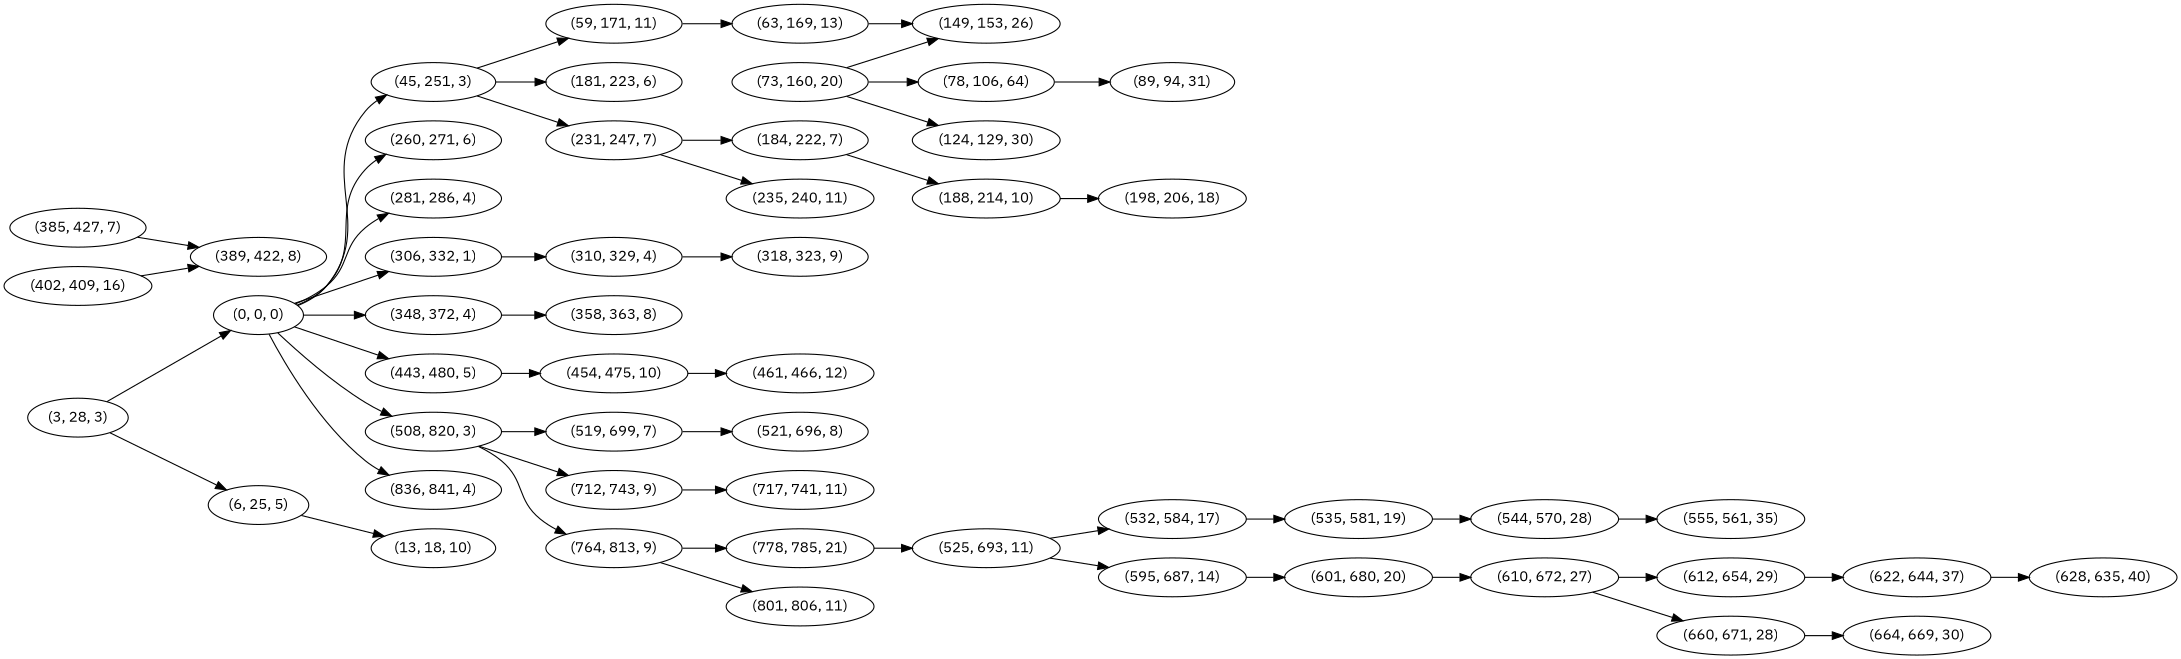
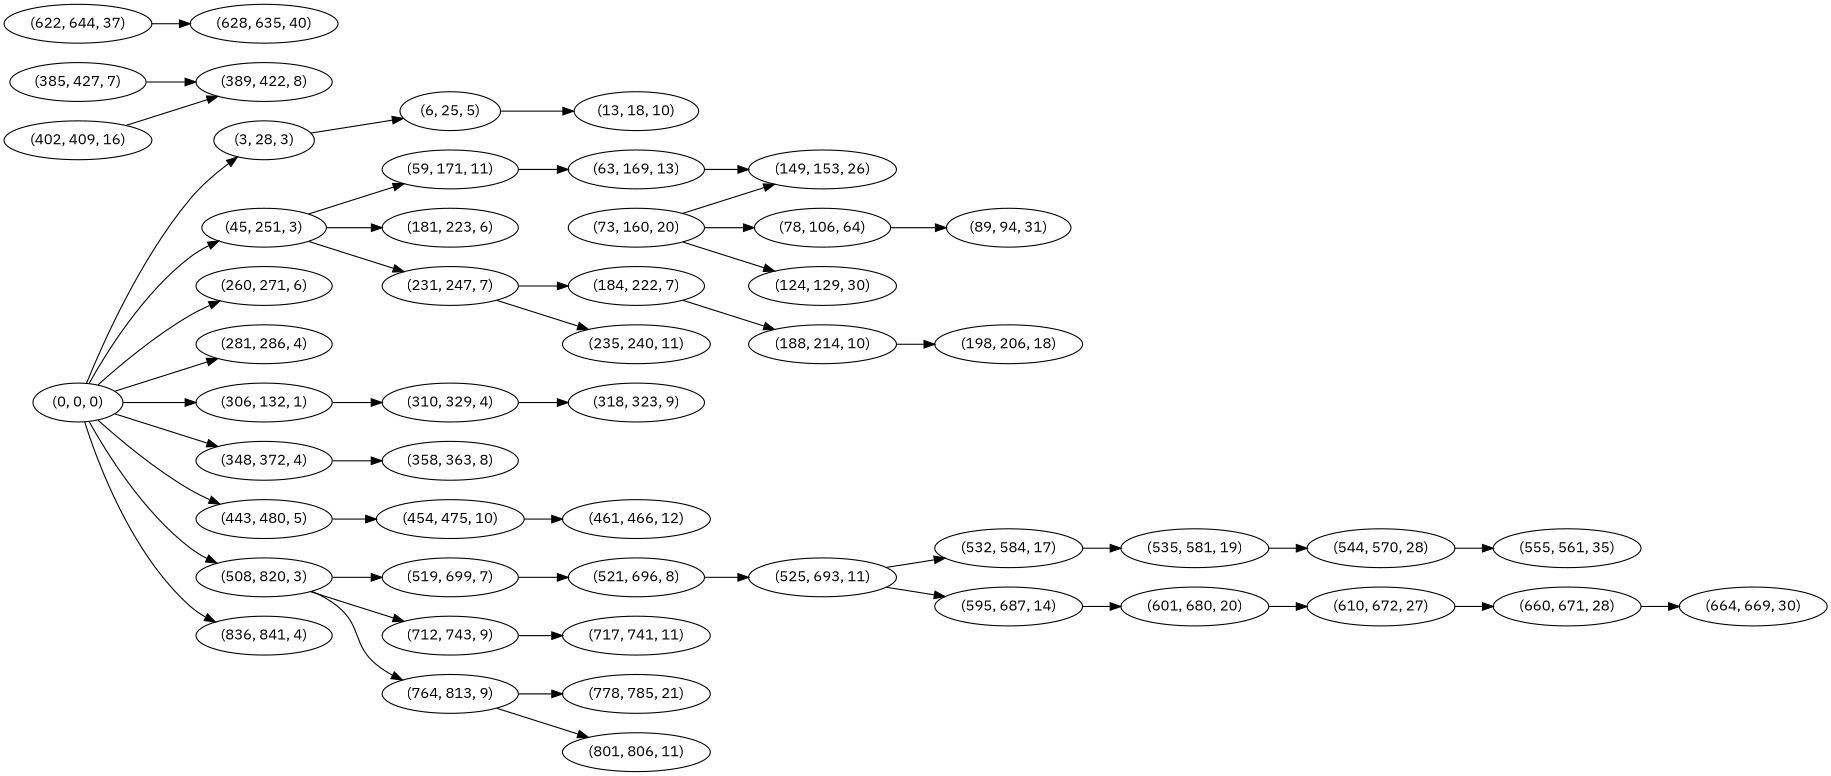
(433, 257) -> (264, 403)
(164, 369) -> (145, 265)
(888, 548) -> (721, 577)
(1731, 577) -> none
